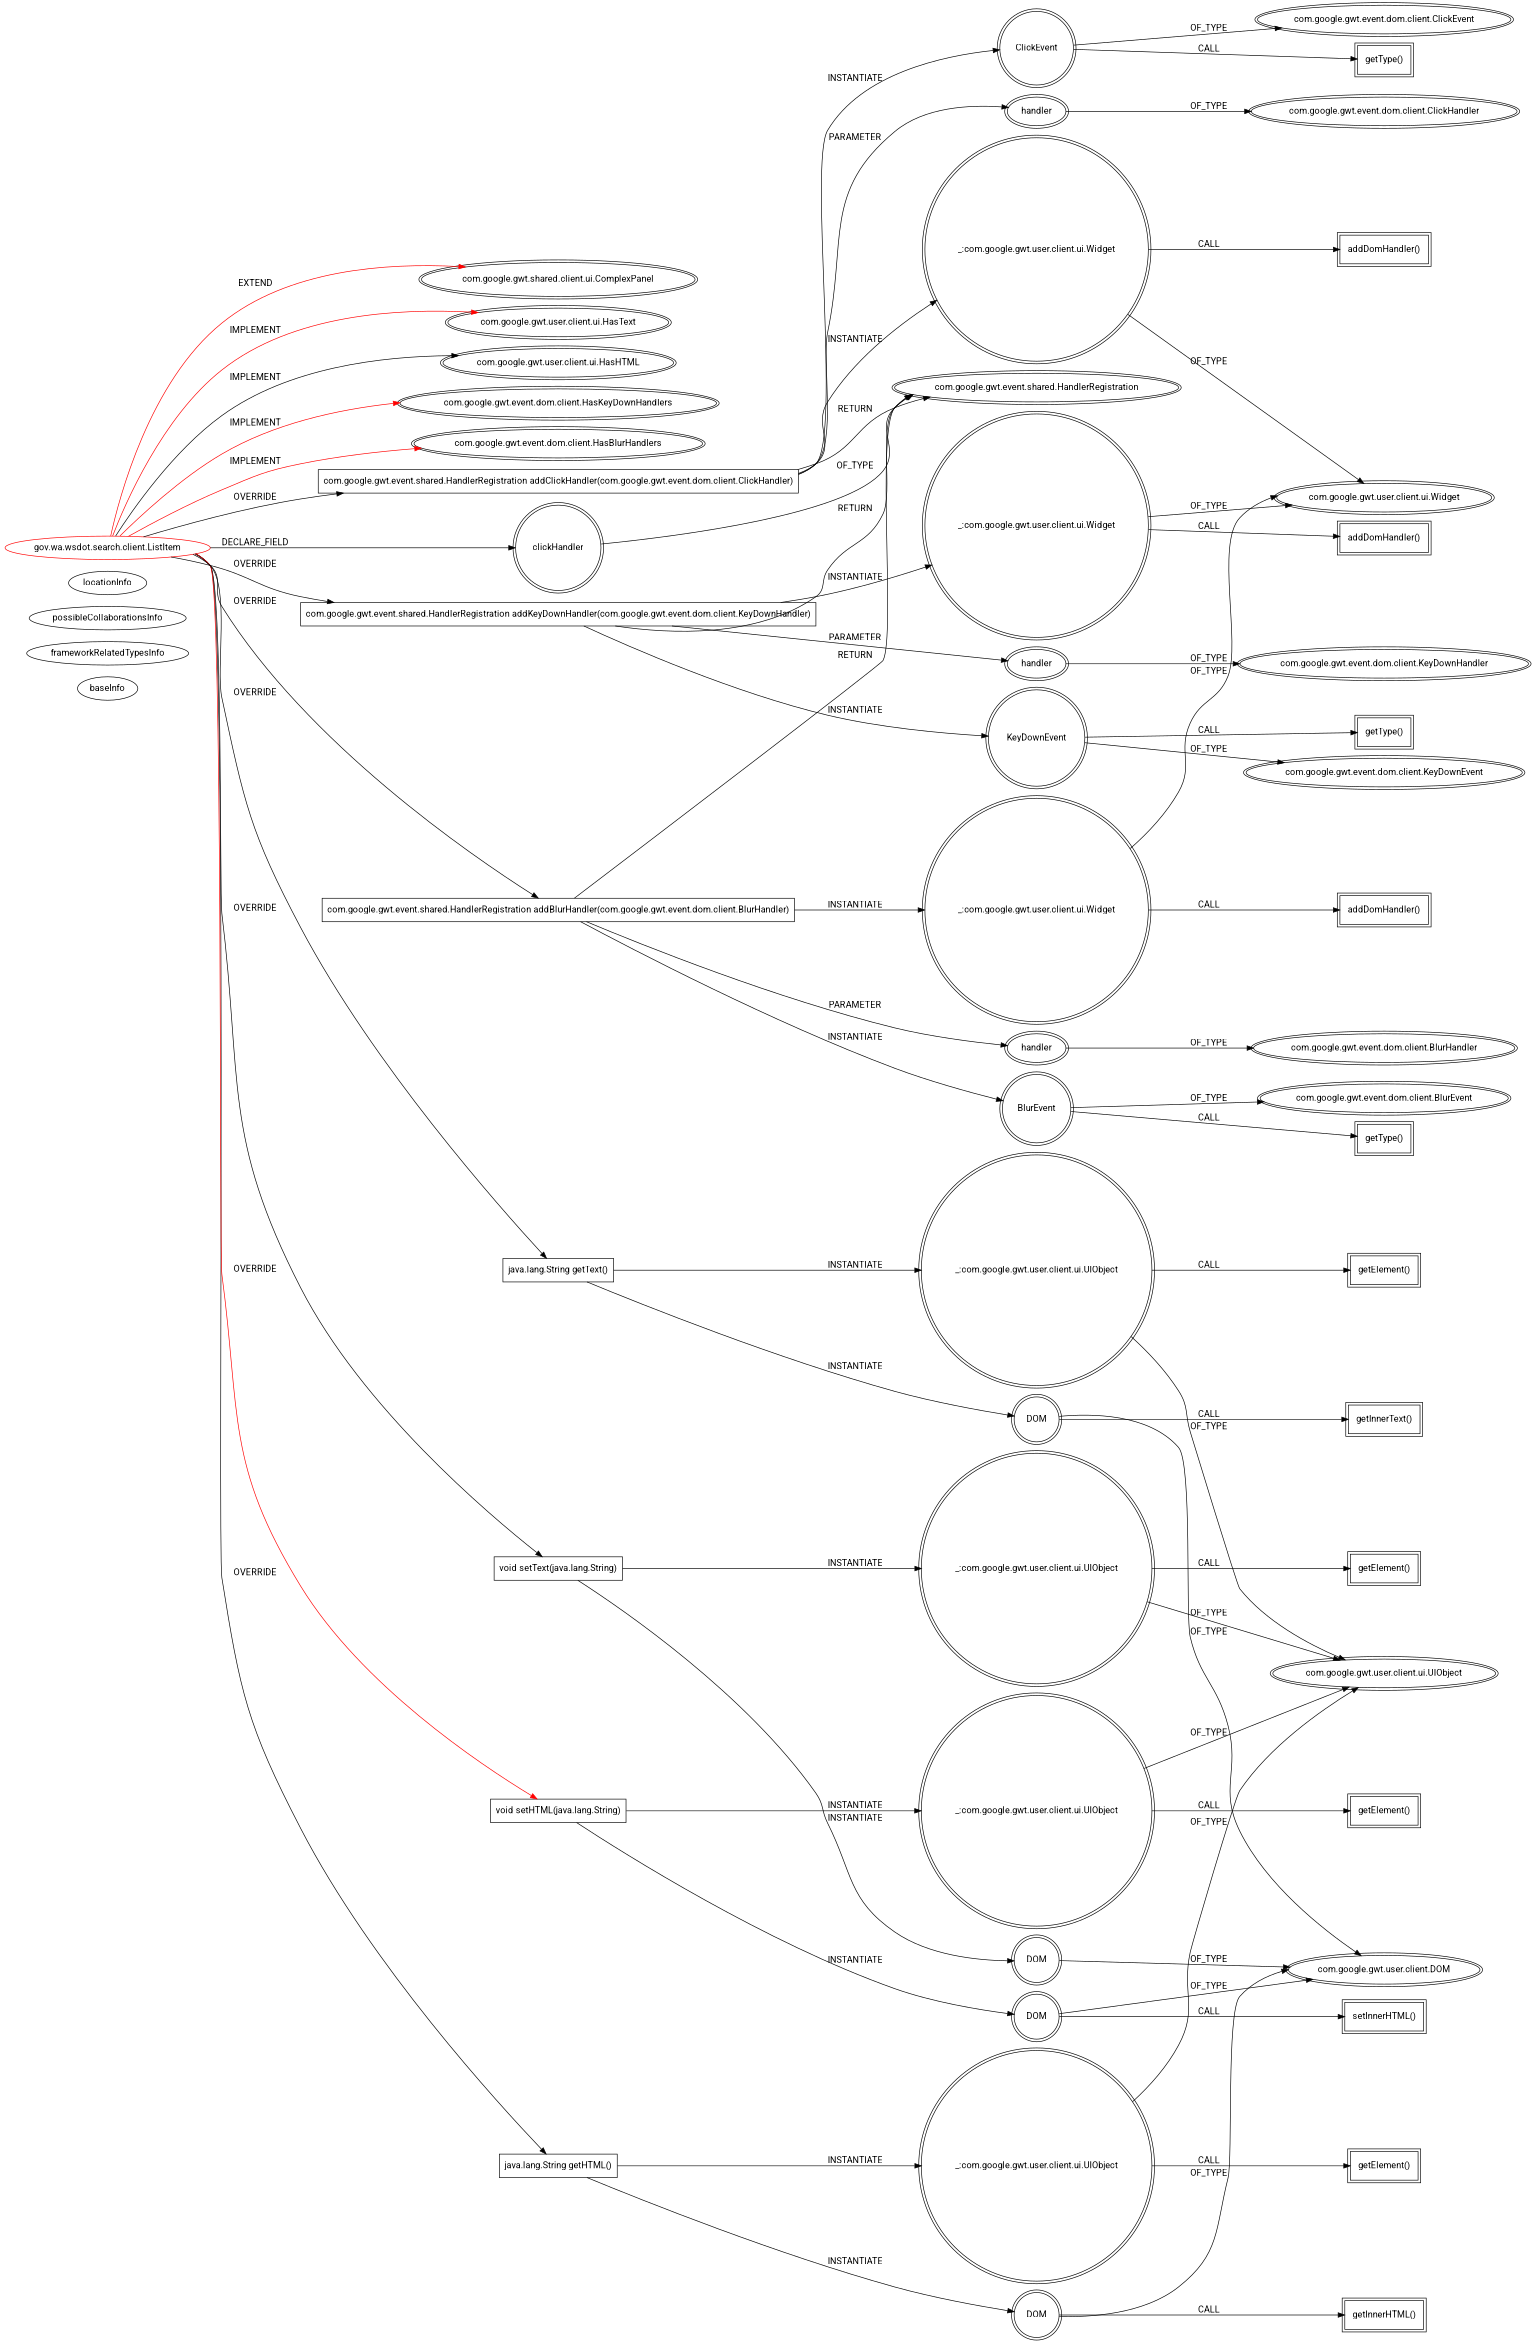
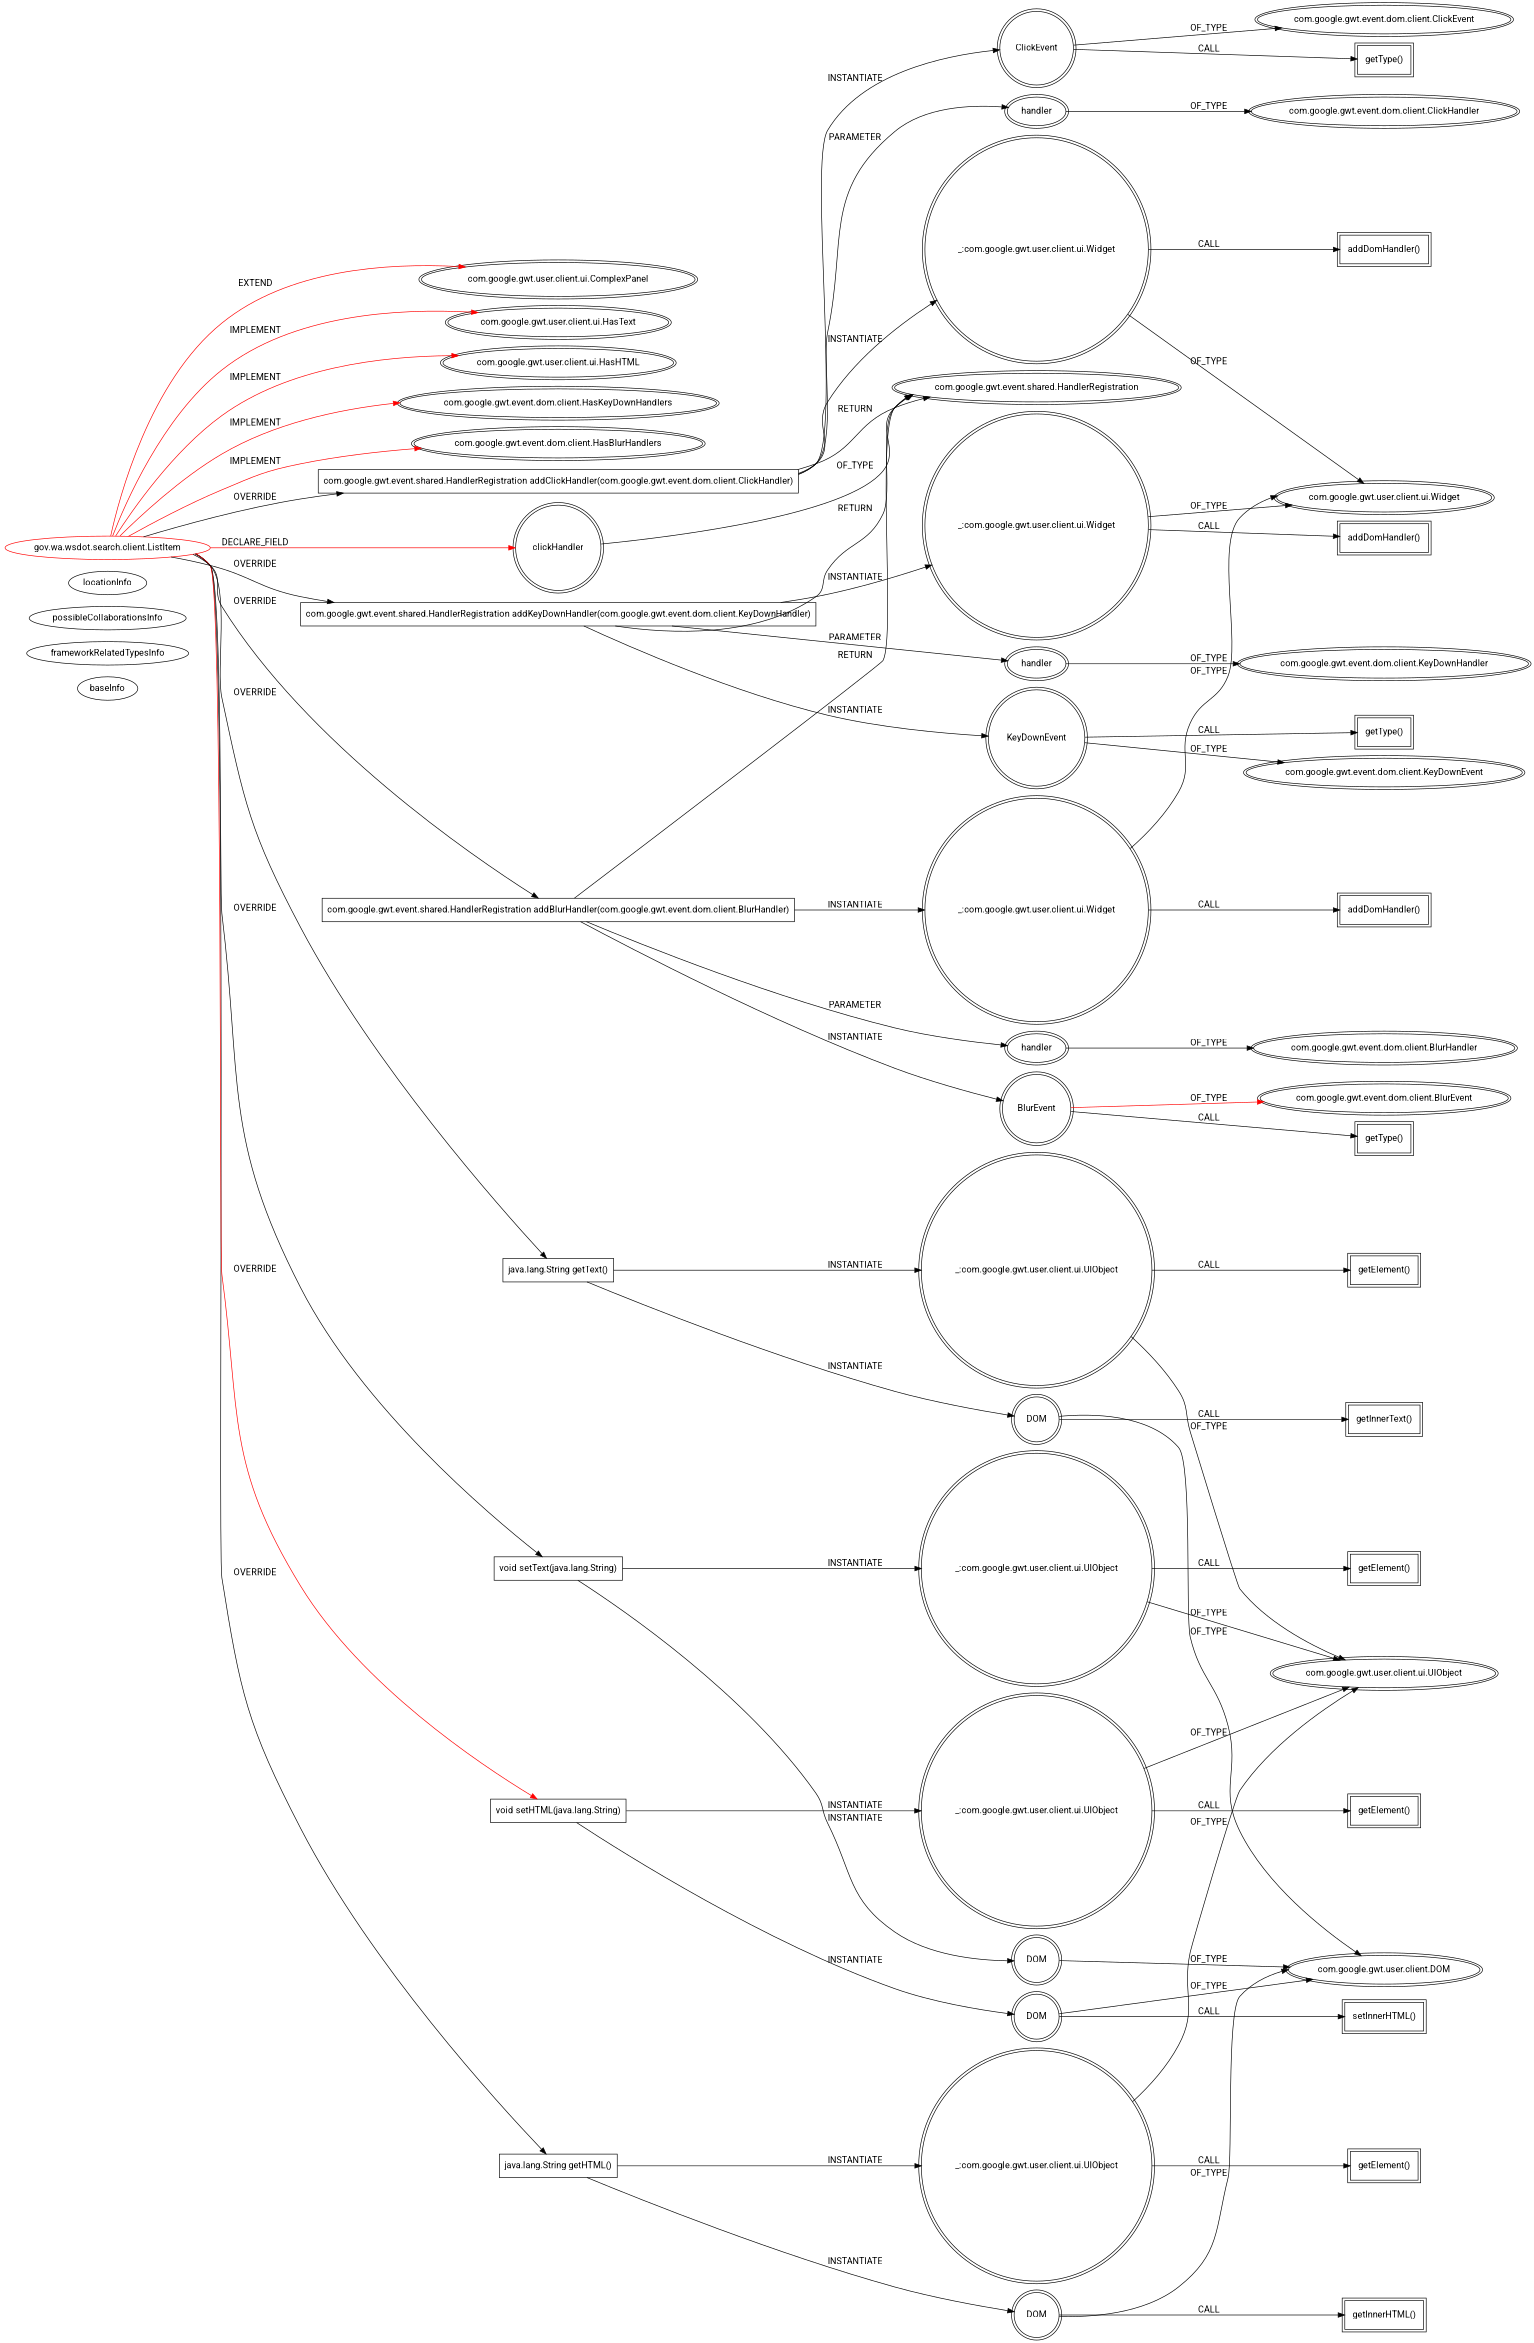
(558, 279) -> (558, 279)
(256, 395) -> (256, 395)
(359, 548) -> (359, 548)
(1164, 1105) -> (1164, 1105)
